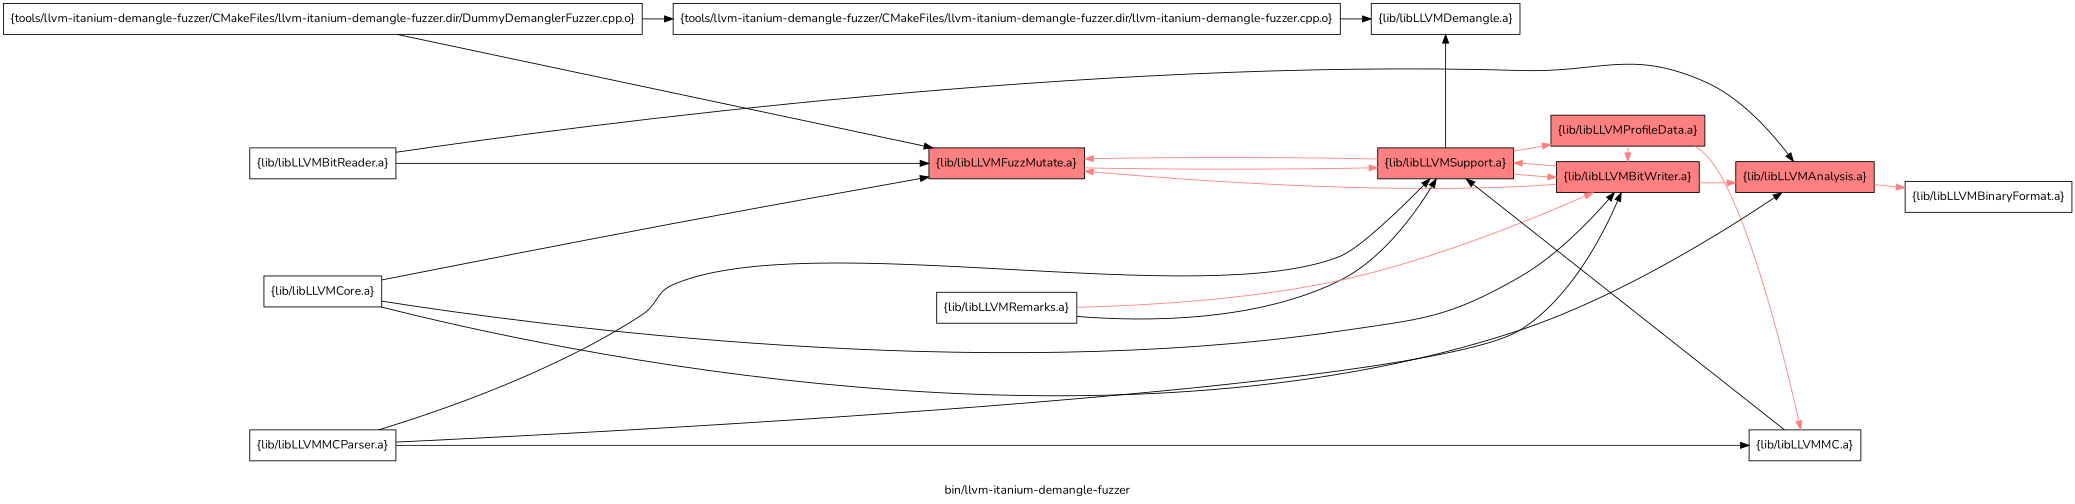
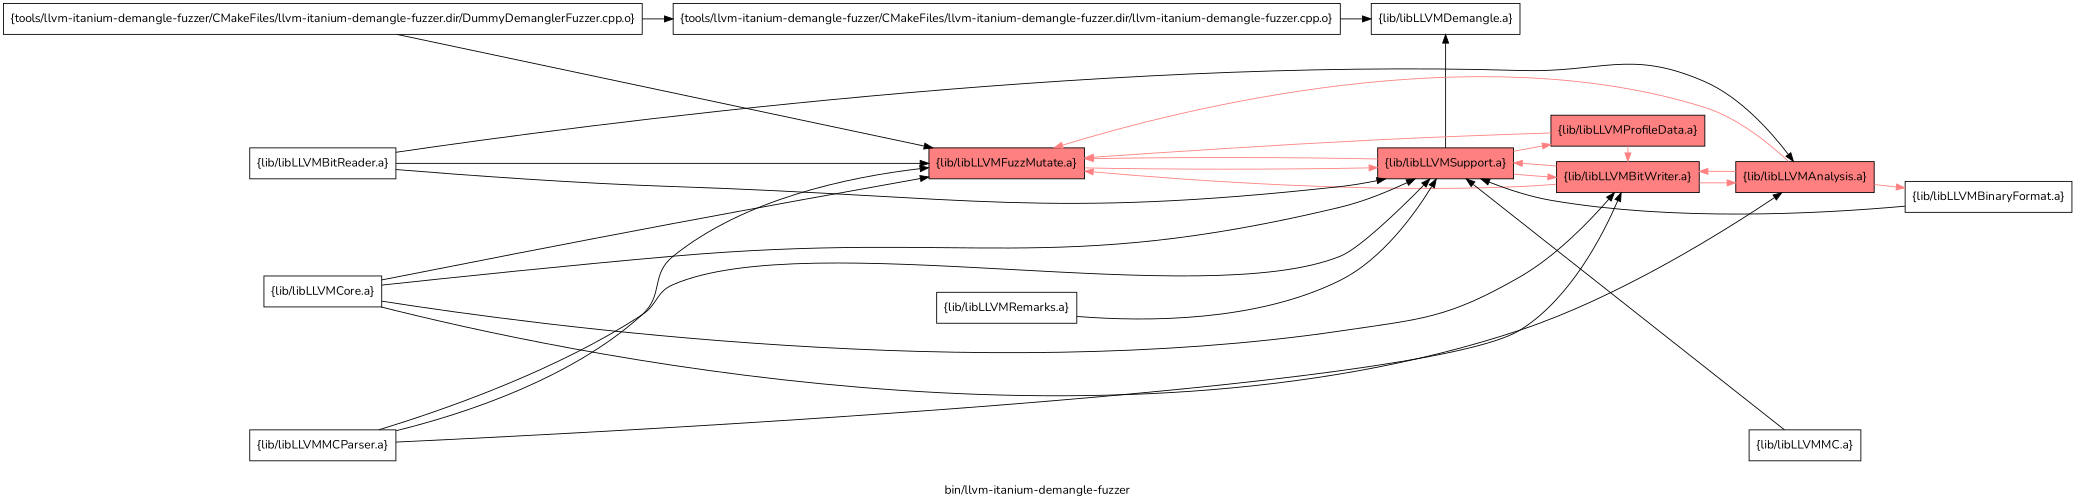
none -> (1432, 78)
none -> (887, 197)
none -> (1695, 213)
none -> (897, 248)
(1761, 277) -> (1322, 143)
(1312, 286) -> (1722, 171)
(1068, 445) -> (656, 290)
